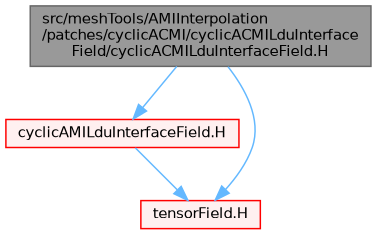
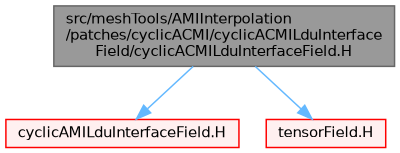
(156, 169) -> none
